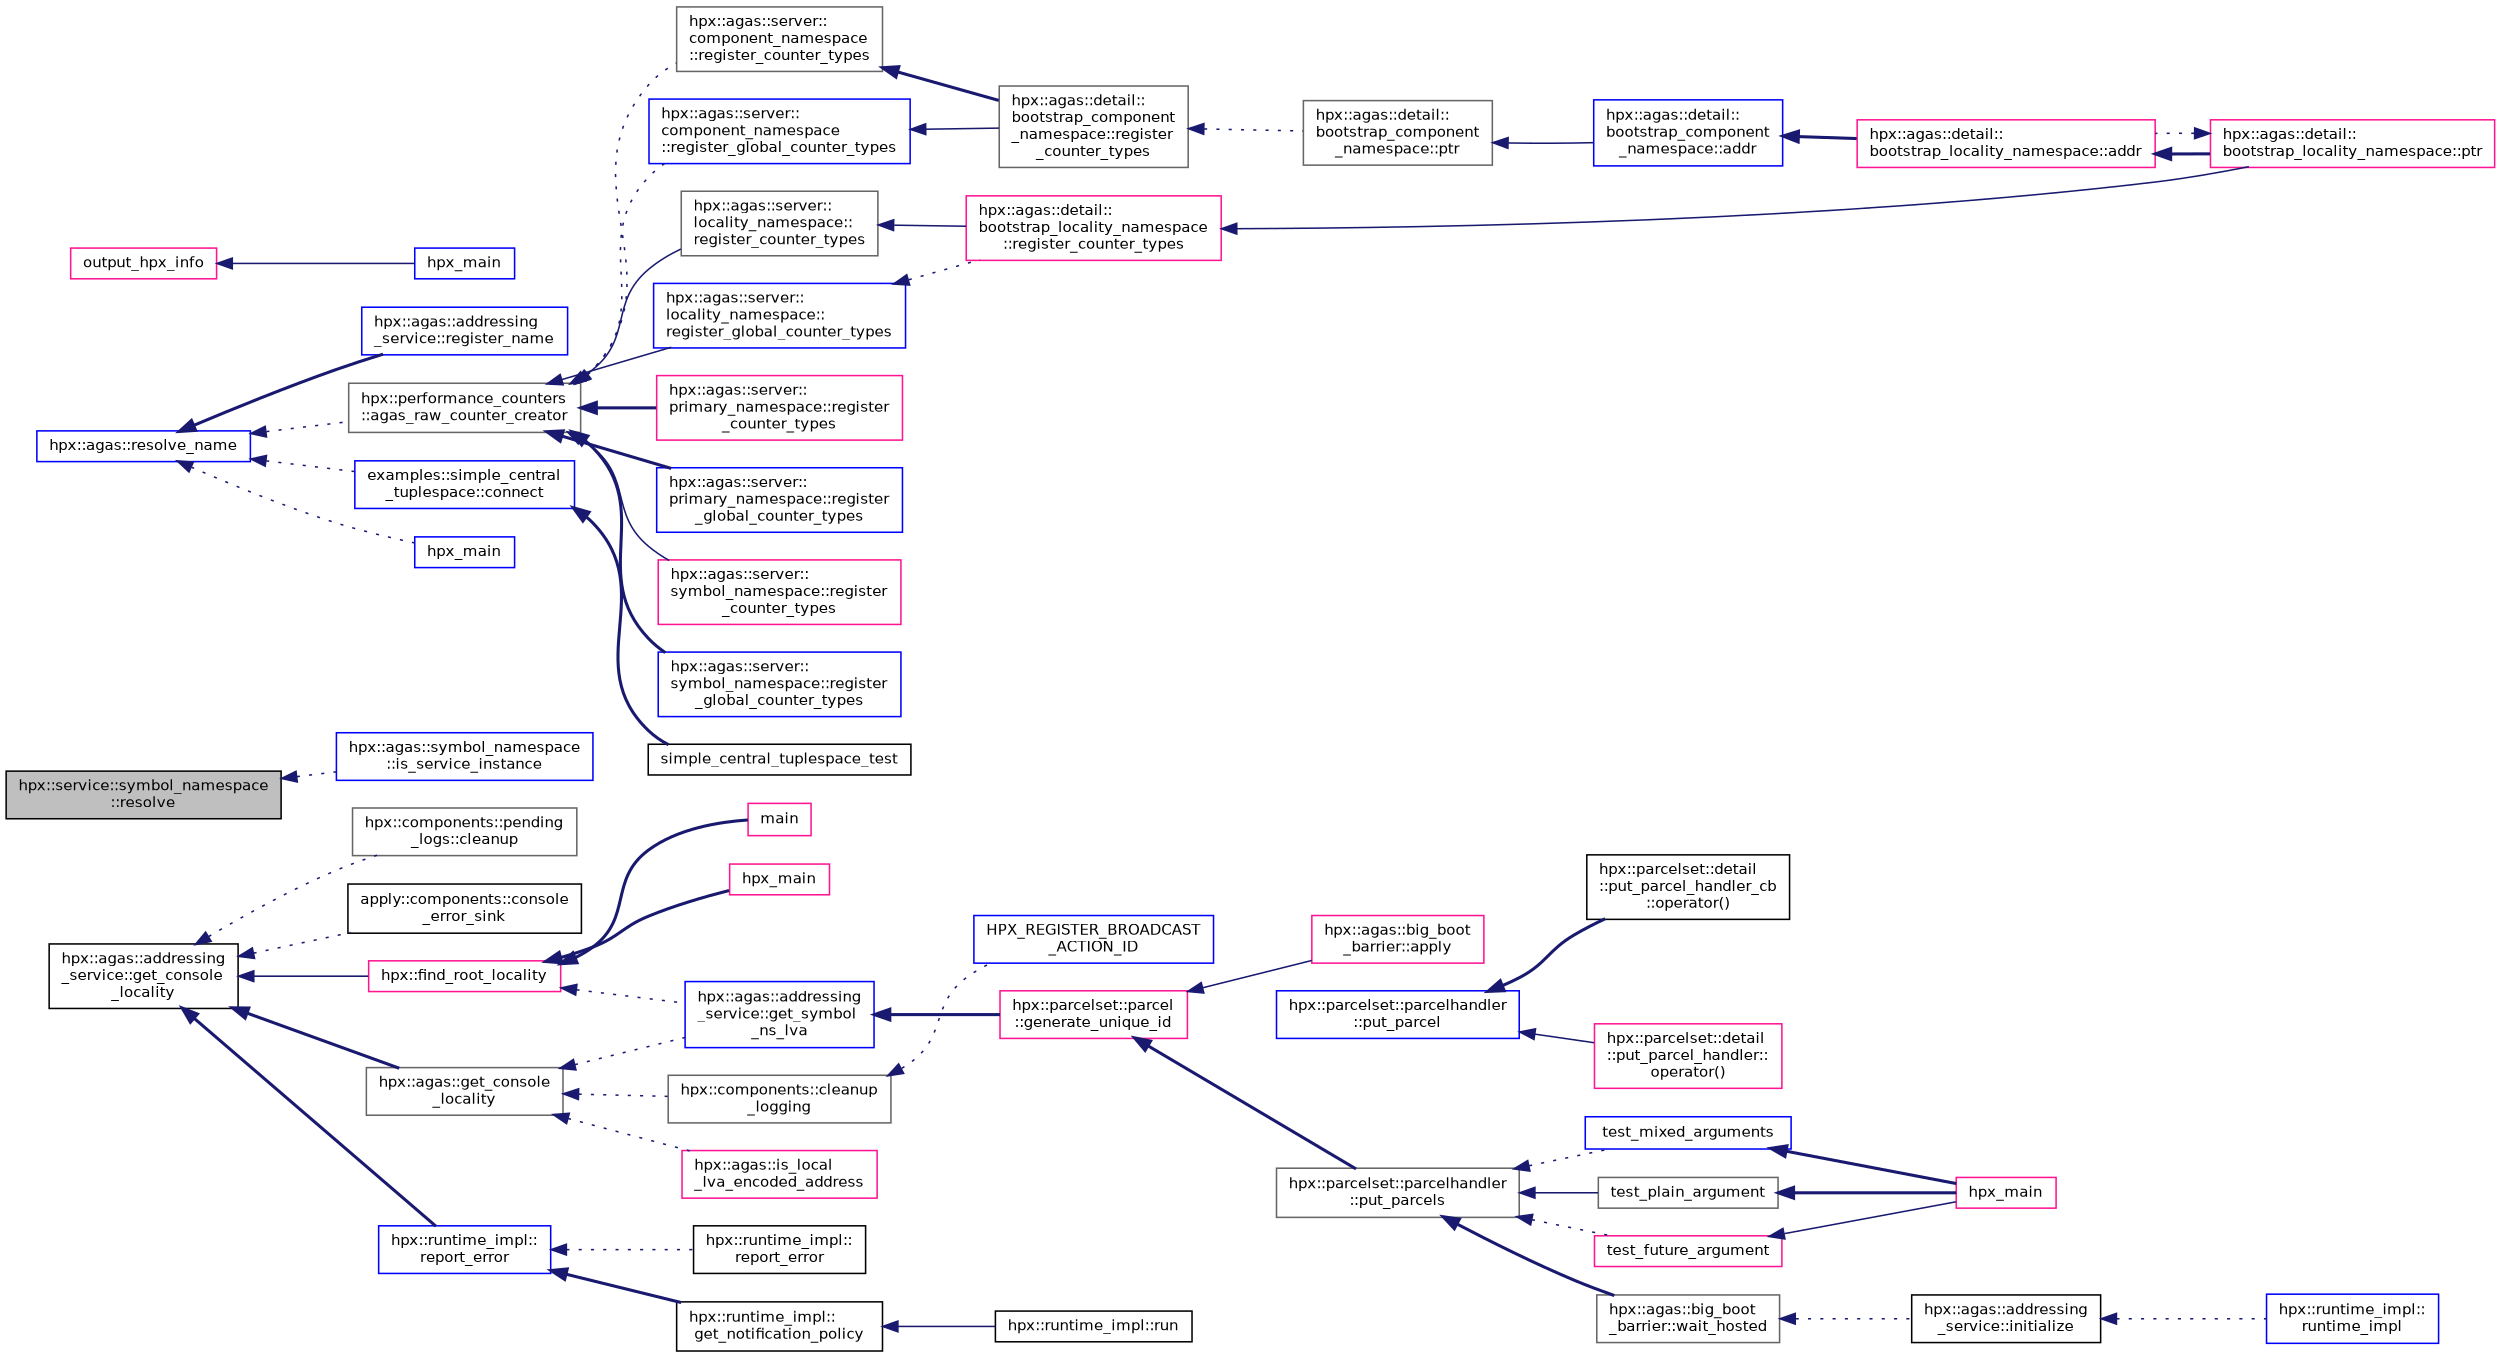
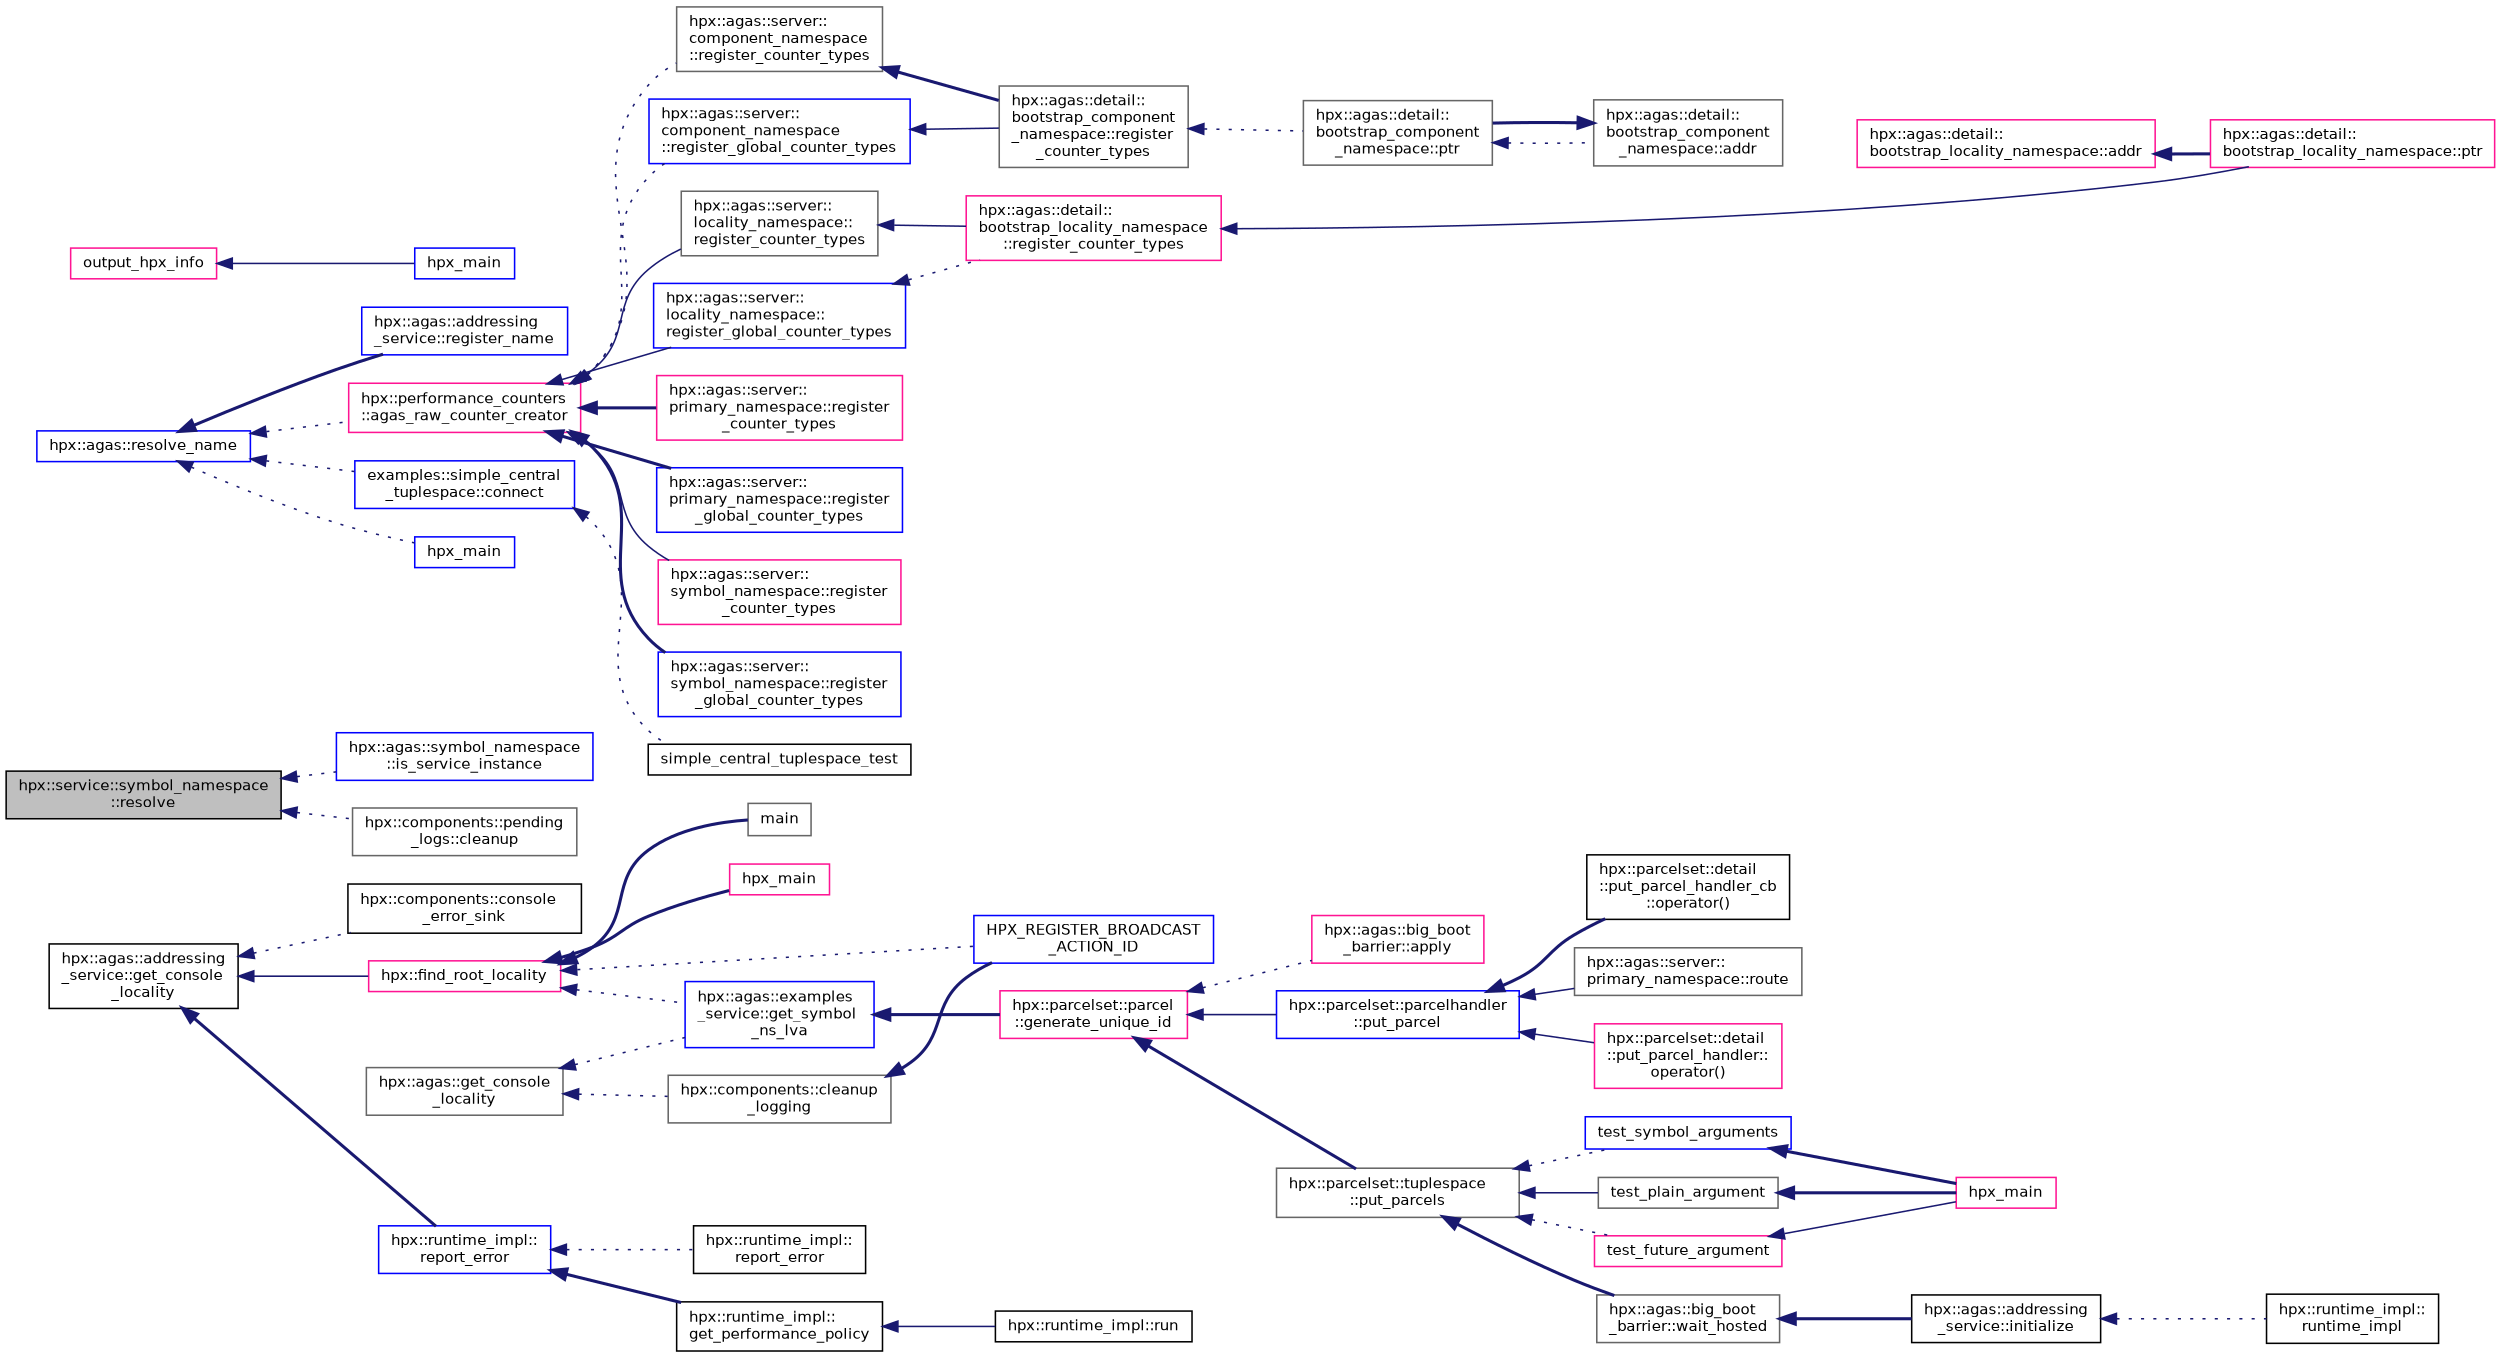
(1688, 133) -> (1688, 133)
(2175, 133) -> none
(1828, 138) -> (1535, 123)
(1551, 143) -> (1551, 143)
(465, 408) -> (465, 408)
(619, 635) -> (619, 635)
(780, 820) -> (780, 820)
(291, 891) -> (325, 816)
(465, 909) -> (465, 909)
none -> (775, 958)
none -> (1688, 972)
(1257, 974) -> (1257, 974)
(945, 1005) -> (945, 1005)
(780, 1015) -> (780, 1015)
none -> (1240, 1015)
(323, 1041) -> none
(1688, 1133) -> (1688, 1133)
(780, 1174) -> none
(1398, 1193) -> (1398, 1193)
(1854, 1319) -> (1854, 1319)
(2353, 1319) -> (2353, 1319)
(780, 1326) -> (780, 1326)
